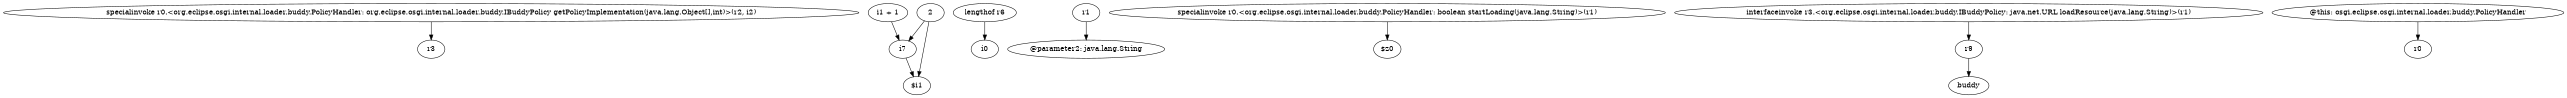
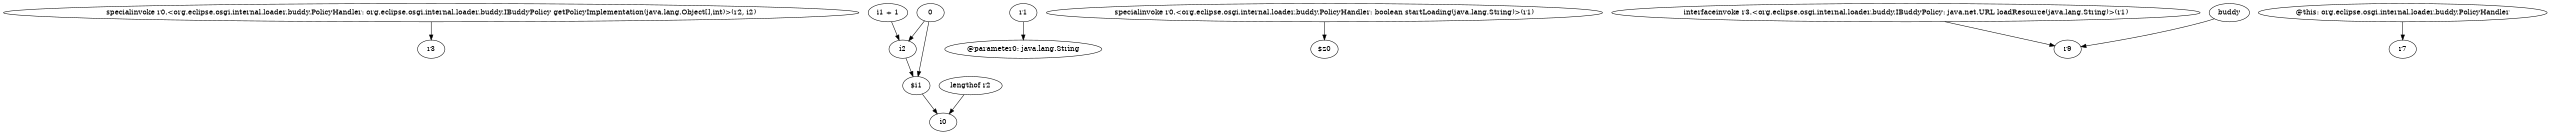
(931, 13) -> (931, 13)
(985, 13) -> (971, 86)
(2418, 13) -> (2403, 13)
(903, 49) -> (903, 49)
(1086, 49) -> (1023, 49)
(2418, 49) -> (2403, 49)
(1969, 65) -> (2151, 34)
none -> (928, 102)
